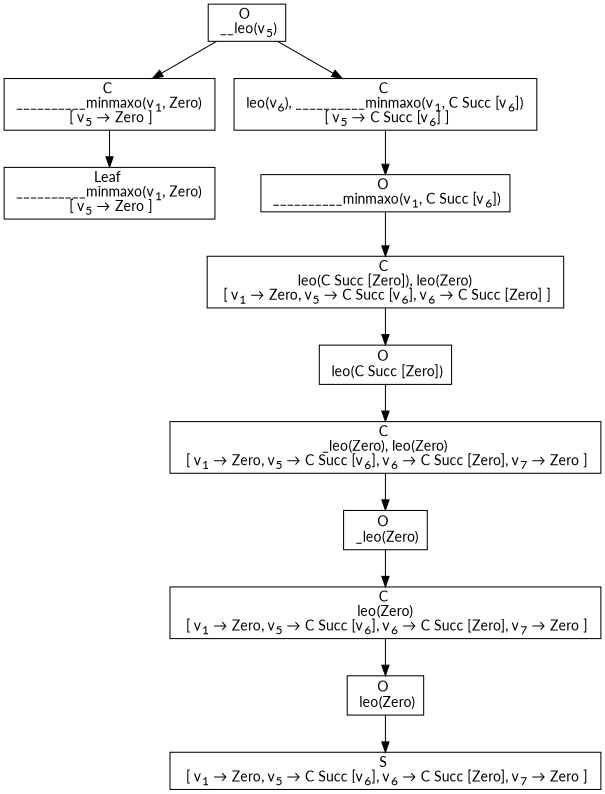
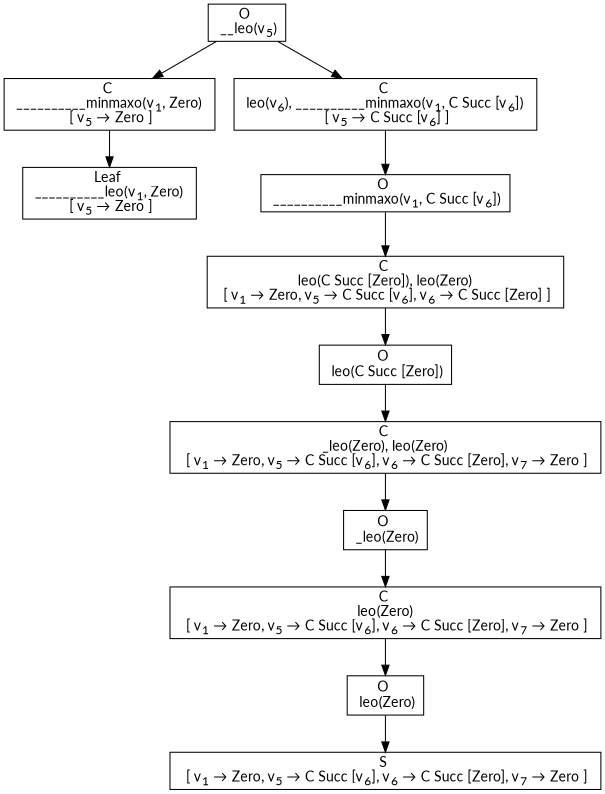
(84, 192) -> (84, 192)
